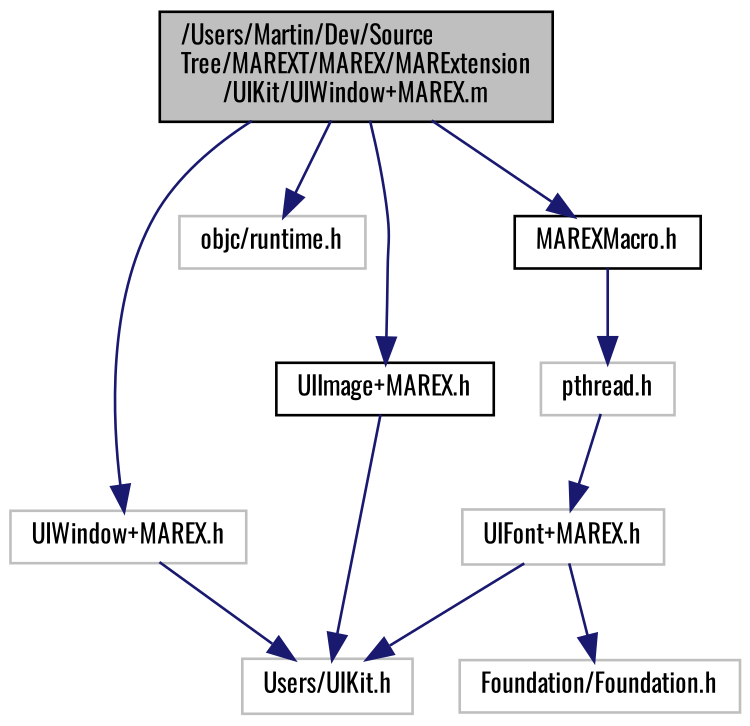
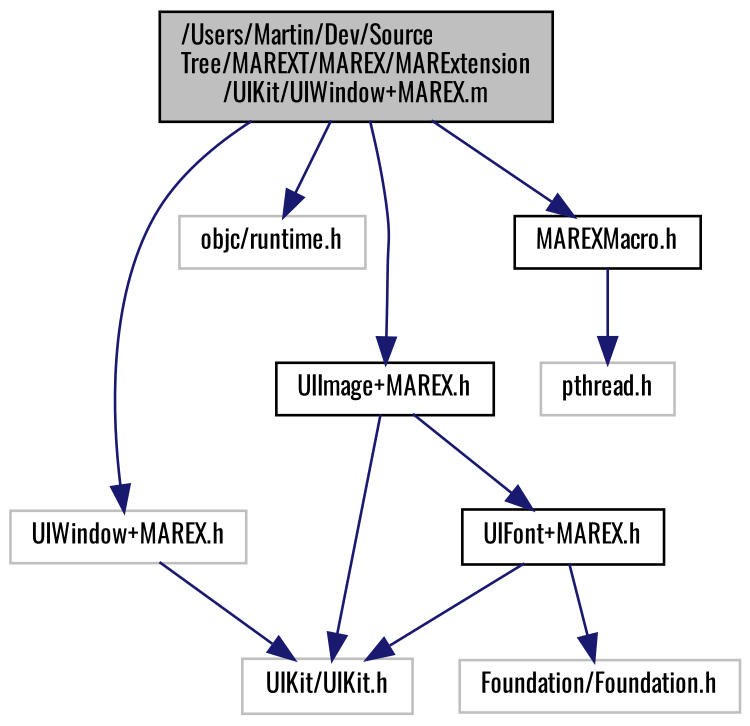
(590, 449) -> (462, 454)
(563, 537) -> (563, 537)
(327, 686) -> (327, 686)
